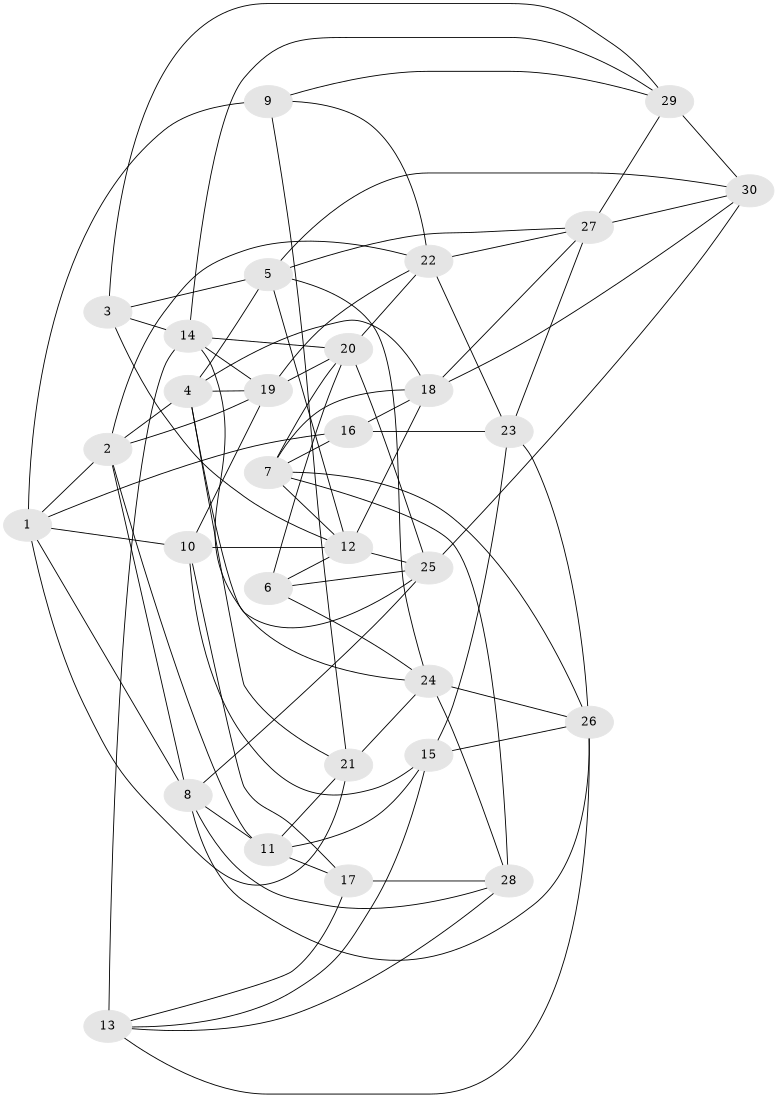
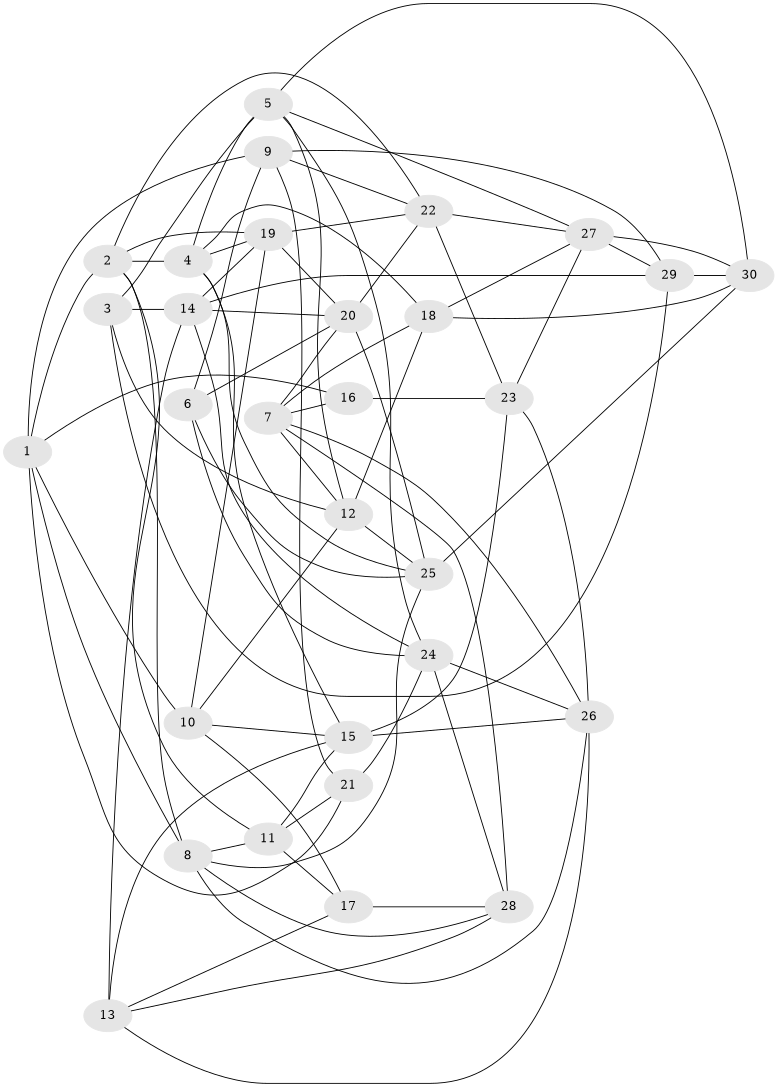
(389, 411) -> none
(309, 568) -> (225, 284)
(227, 601) -> (241, 493)
